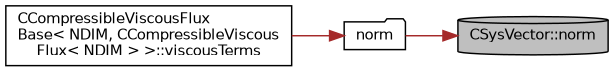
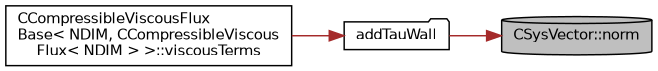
(375, 36) -> (397, 36)
